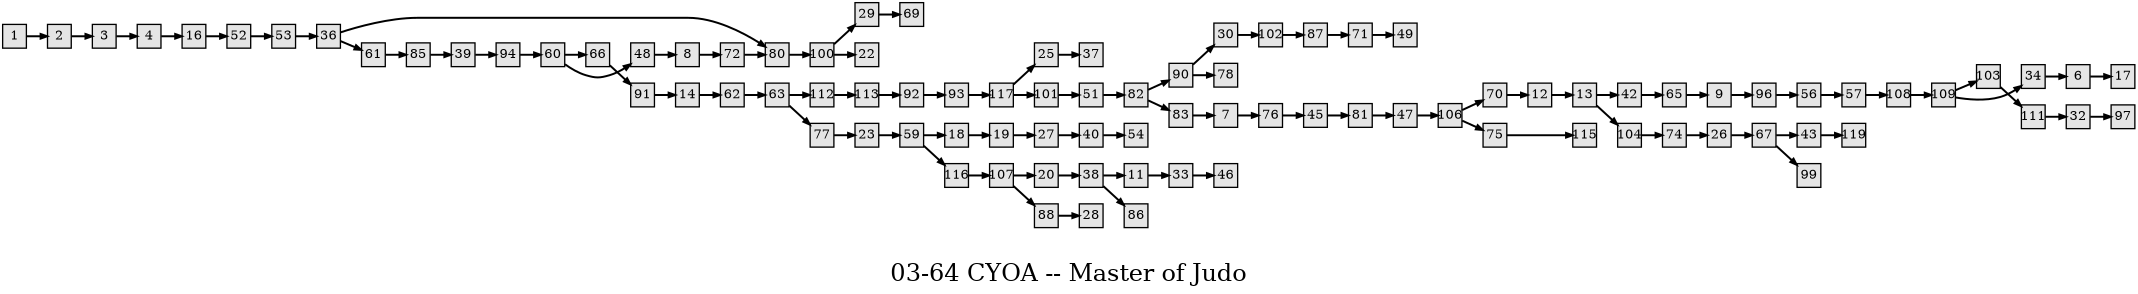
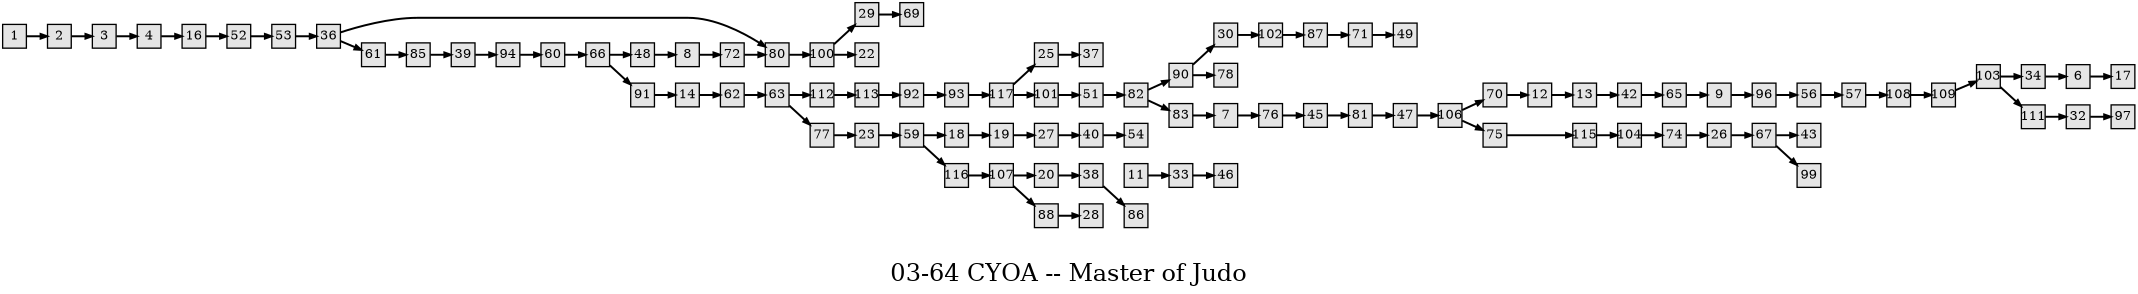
(594, 77) -> (617, 55)
(1986, 99) -> (2007, 77)
(1605, 113) -> (1604, 135)
(1854, 135) -> none
(1110, 175) -> none
